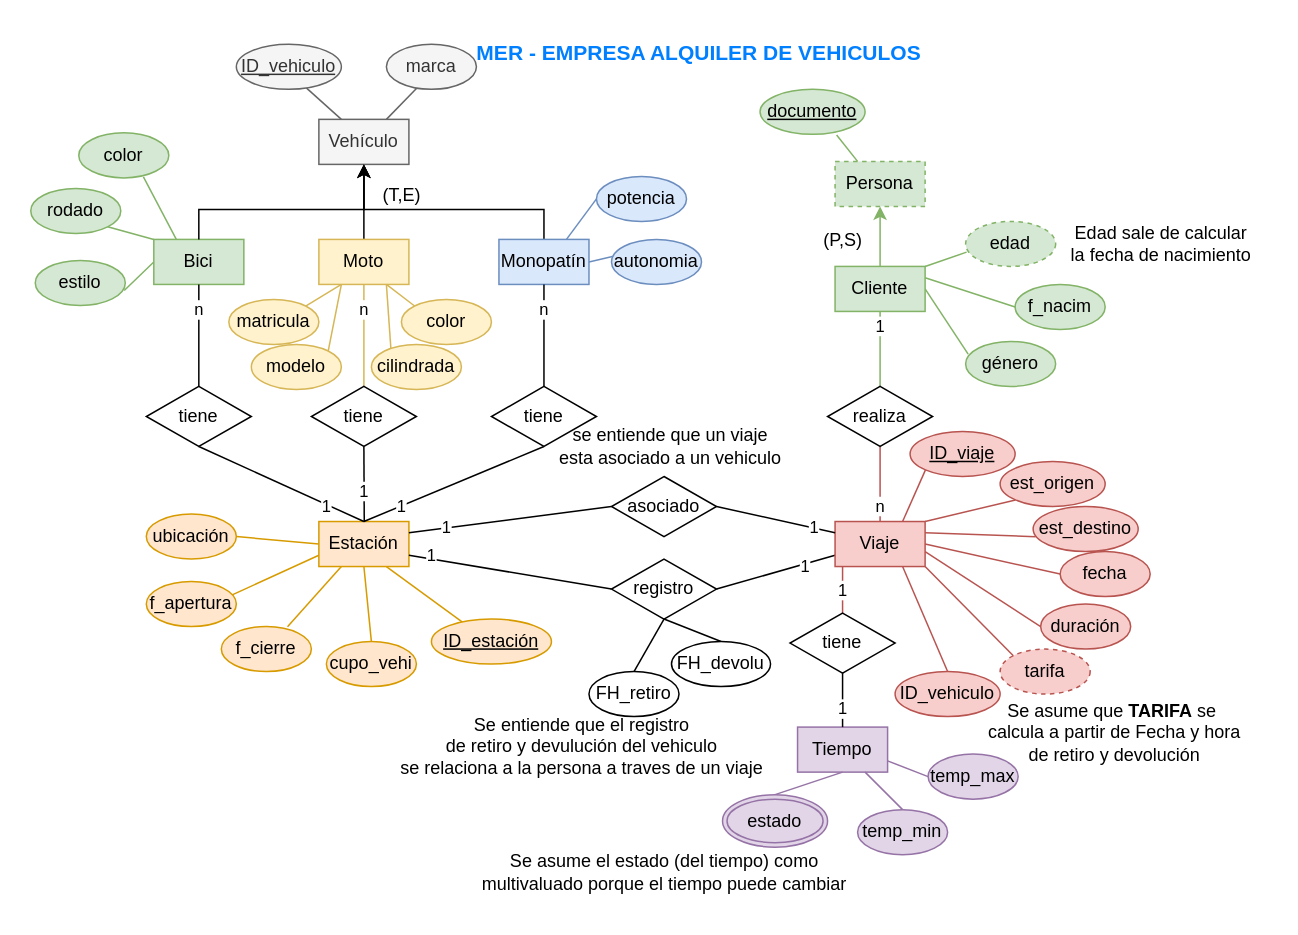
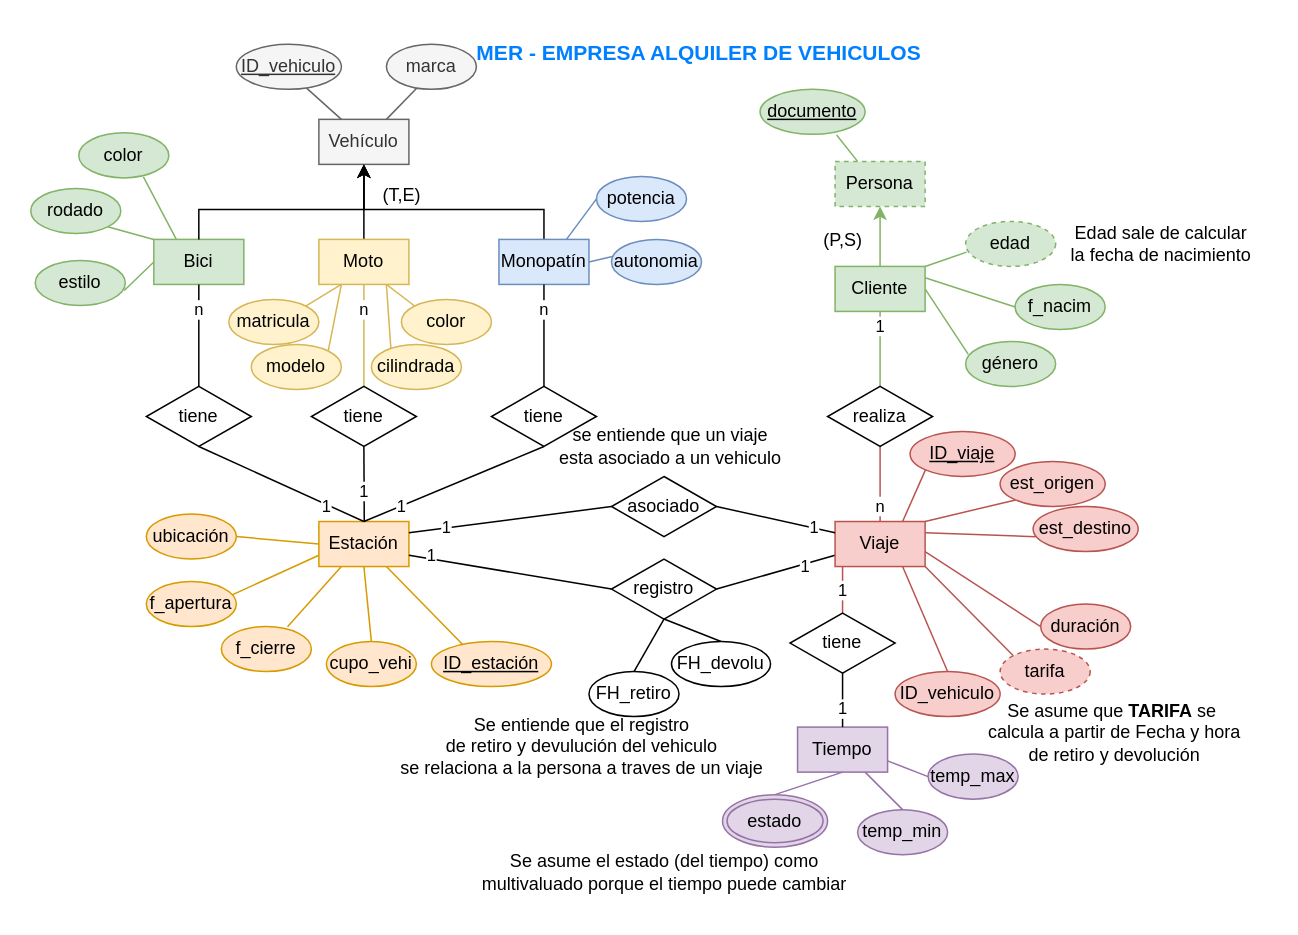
(992, 559) -> none
(1105, 574) -> none
(491, 641) -> (491, 664)
